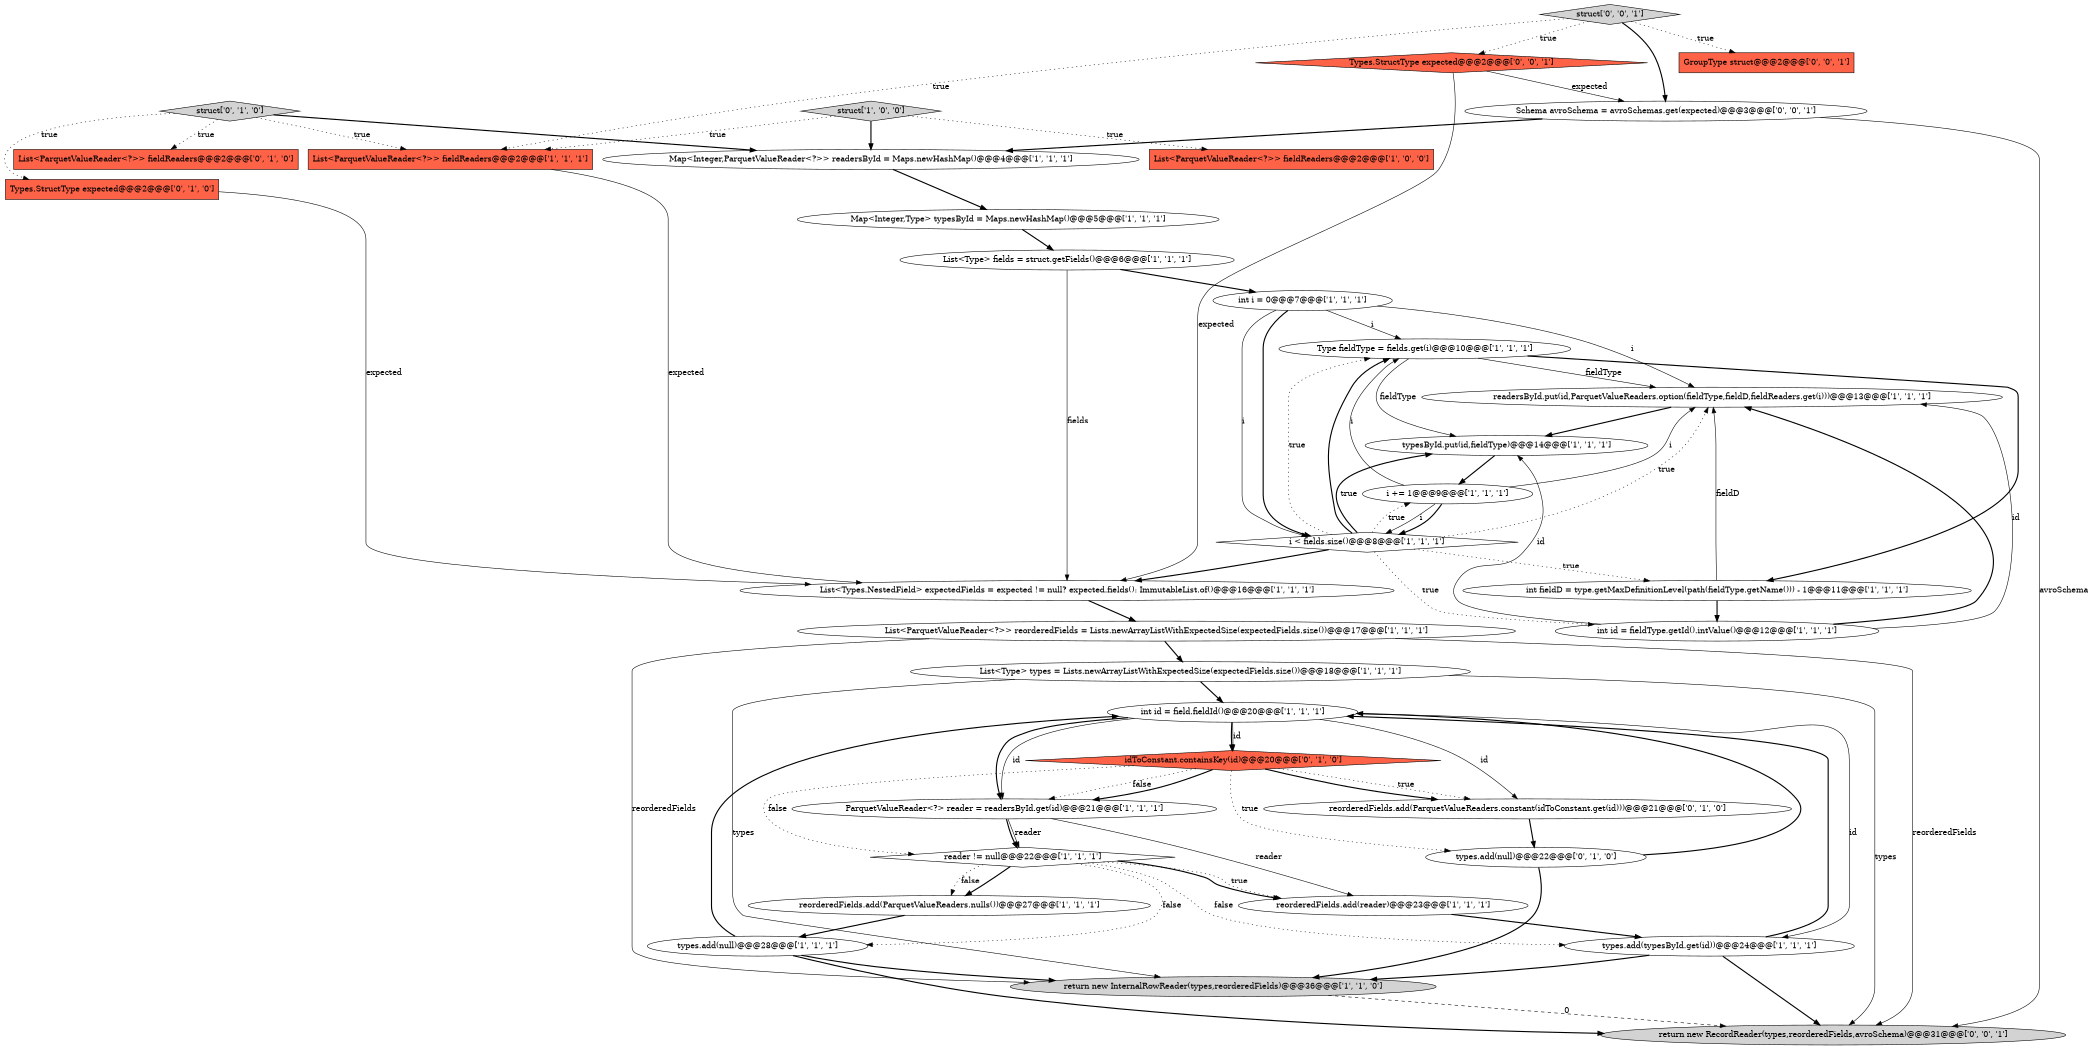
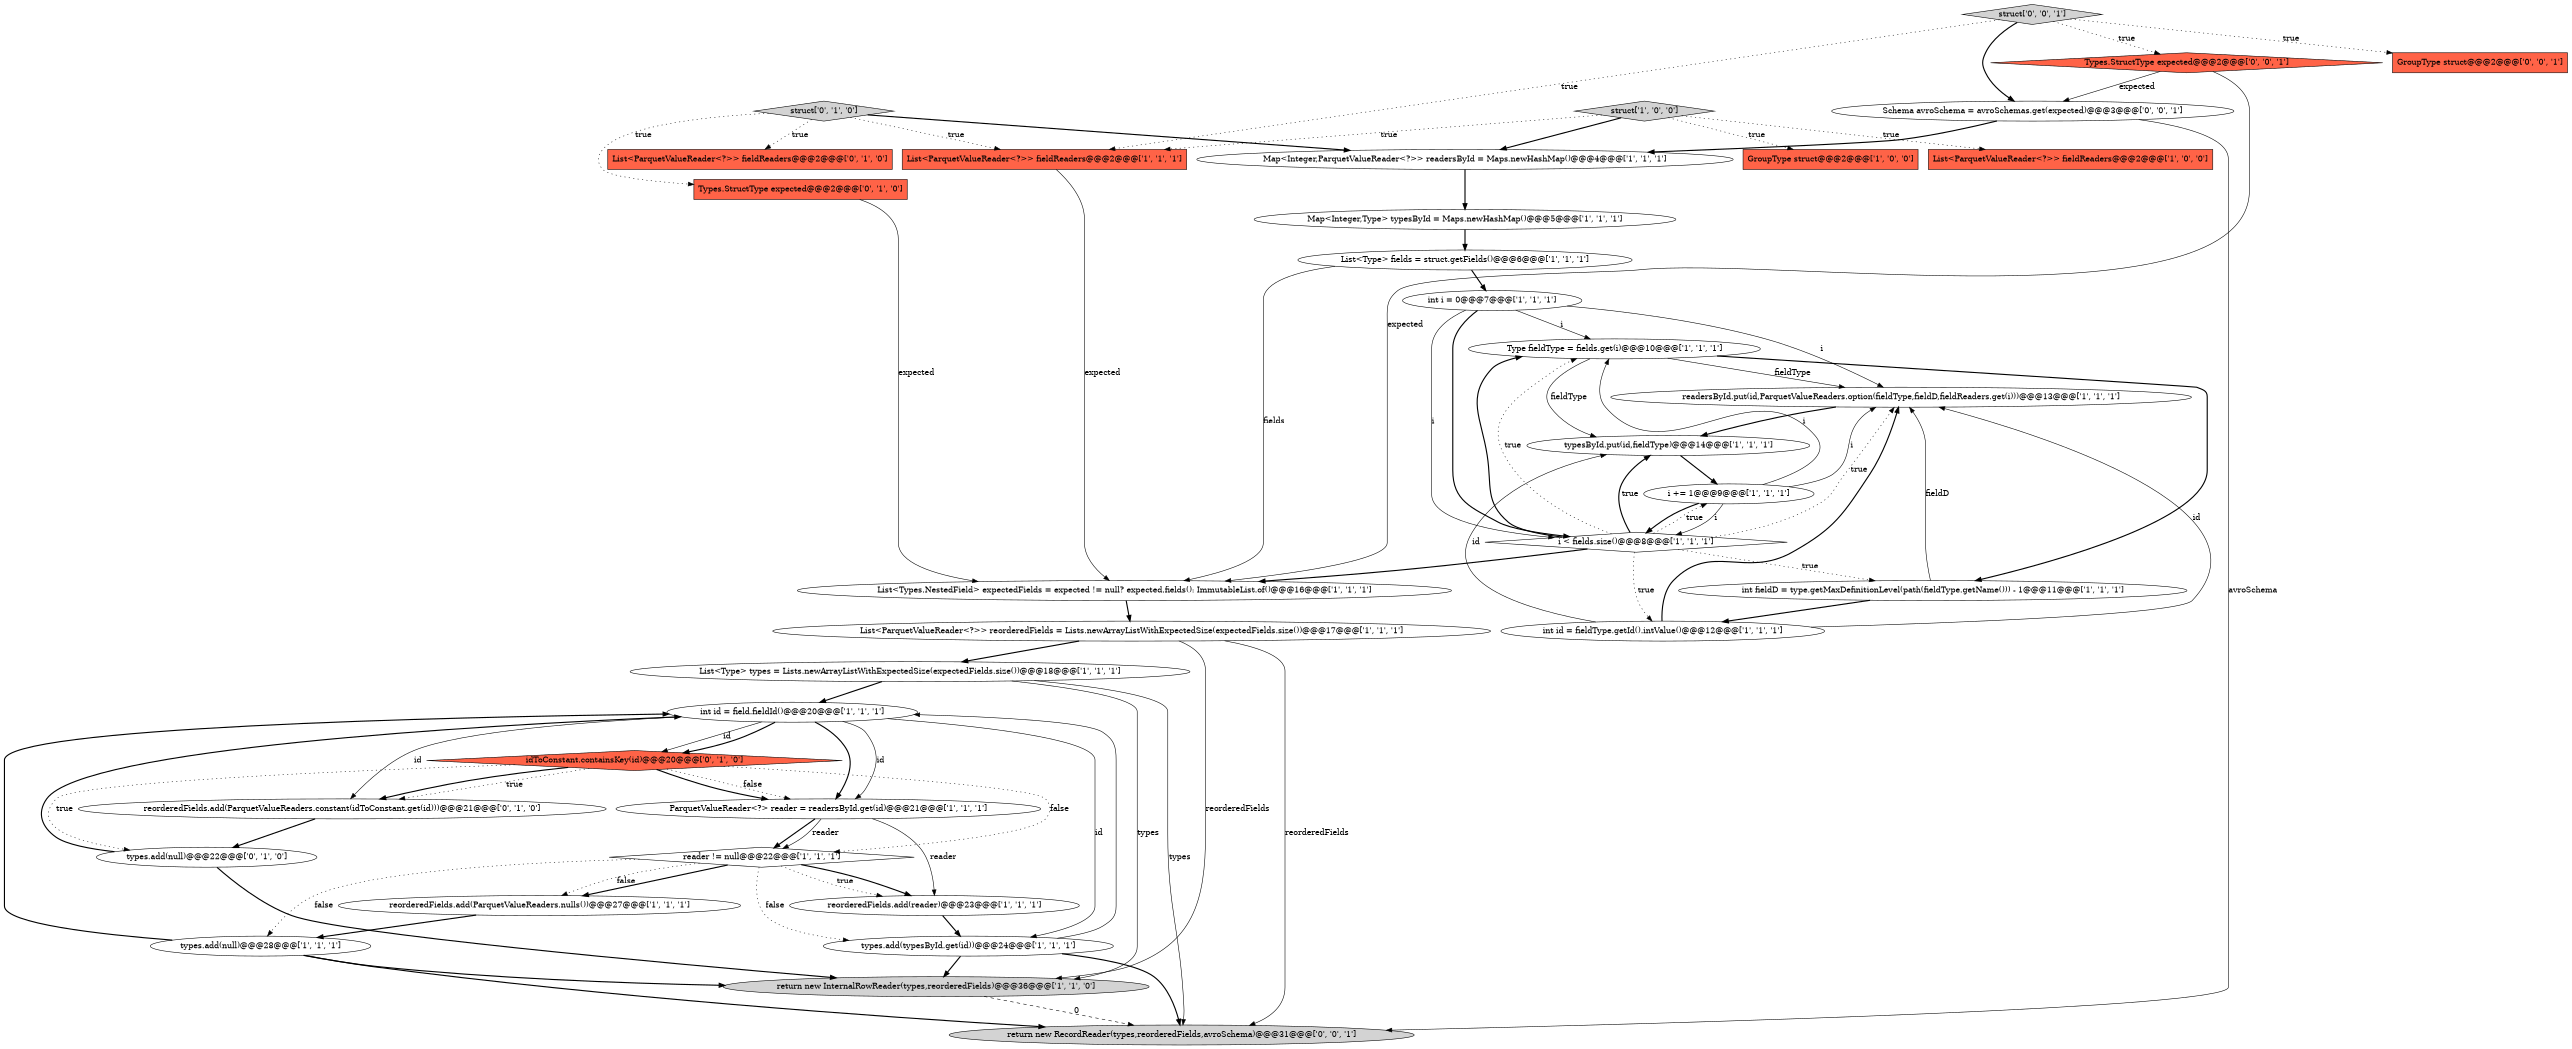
none -> (1831, 159)
(1702, 736) -> (1116, 761)
